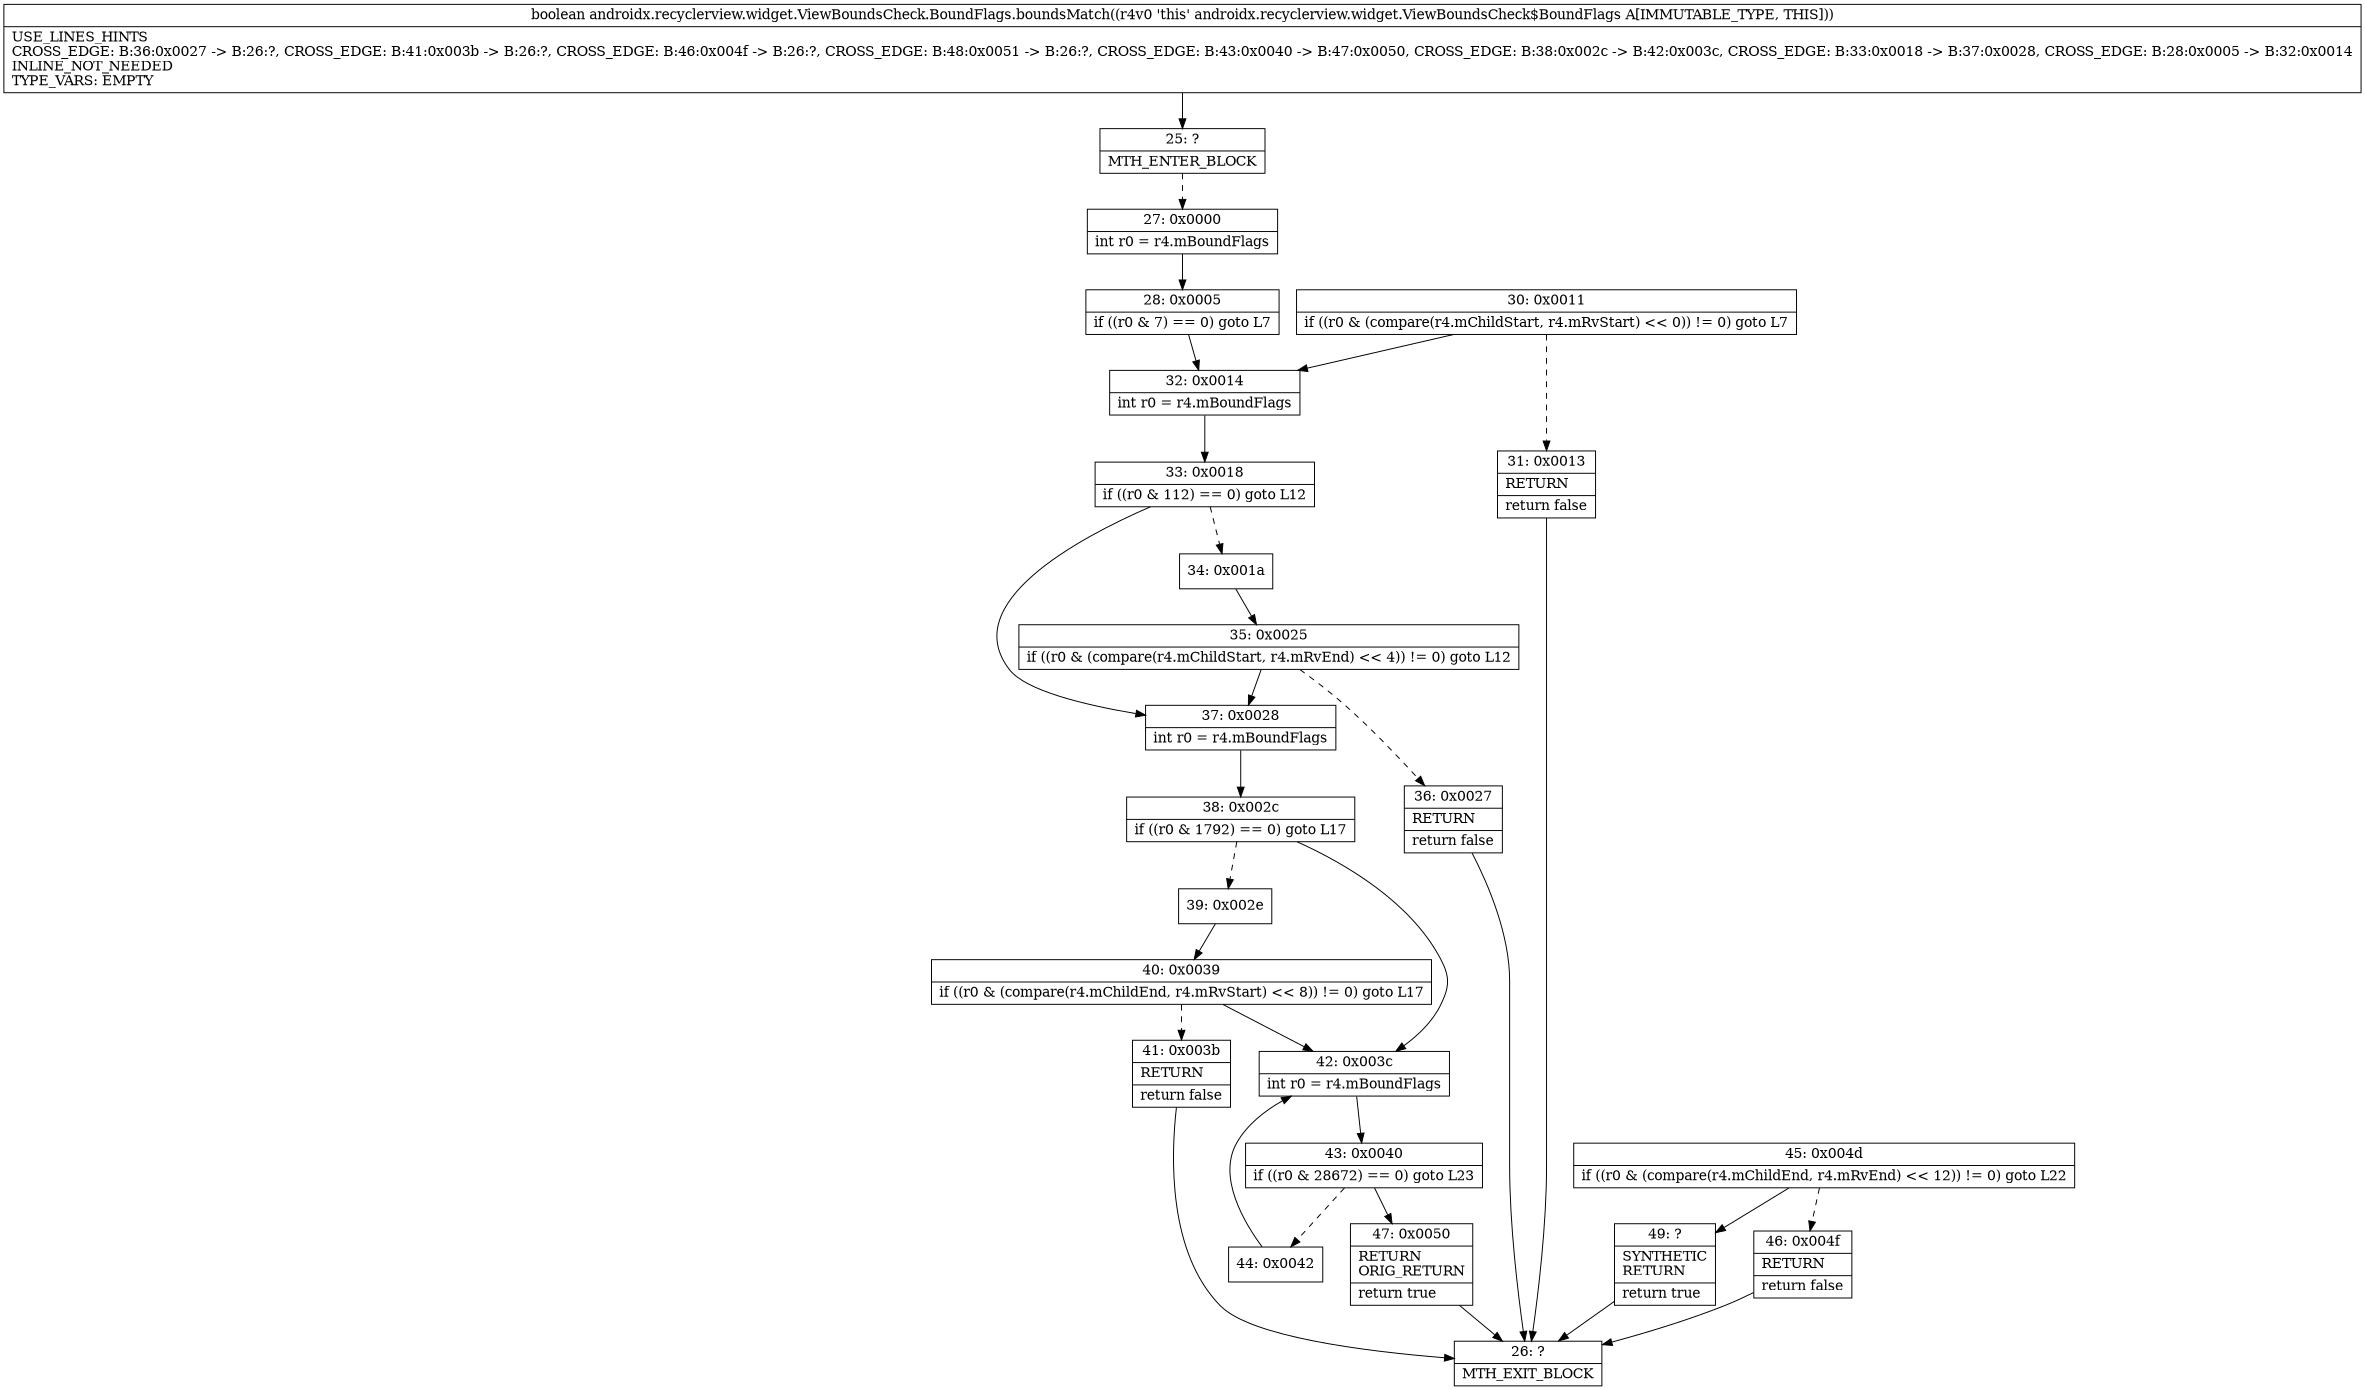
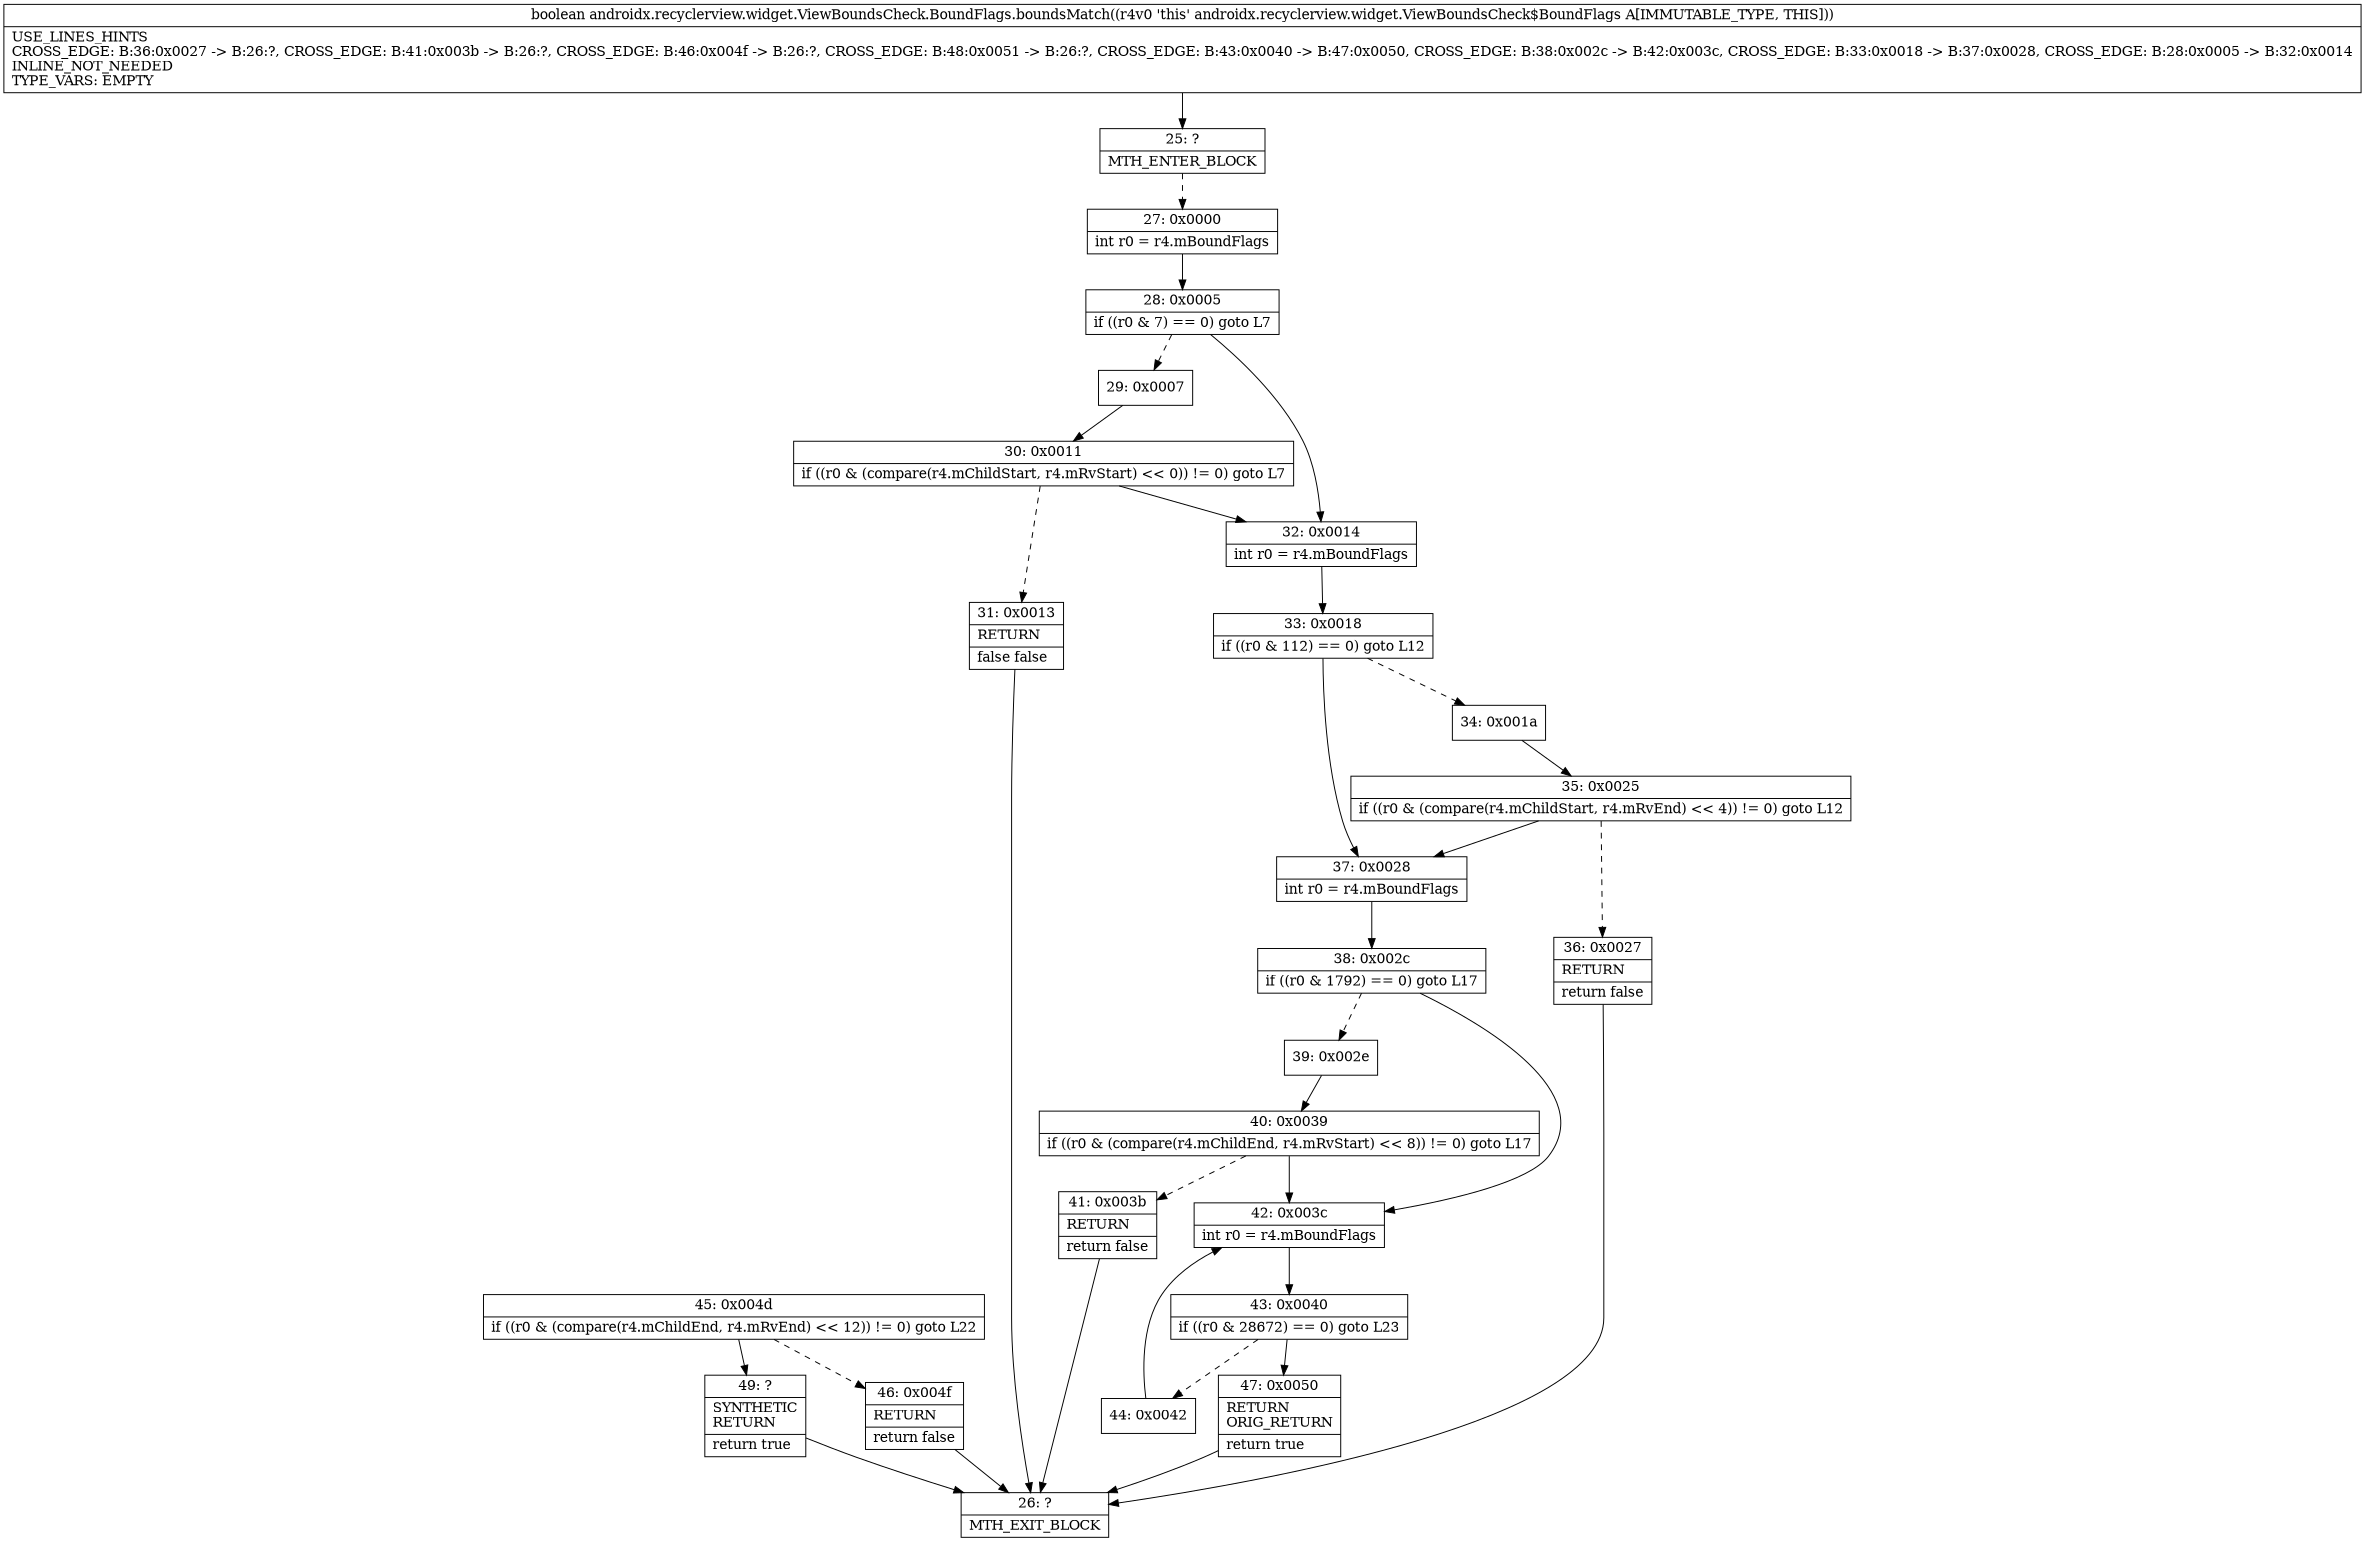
none -> (1146, 388)
(1547, 506) -> (1013, 658)
